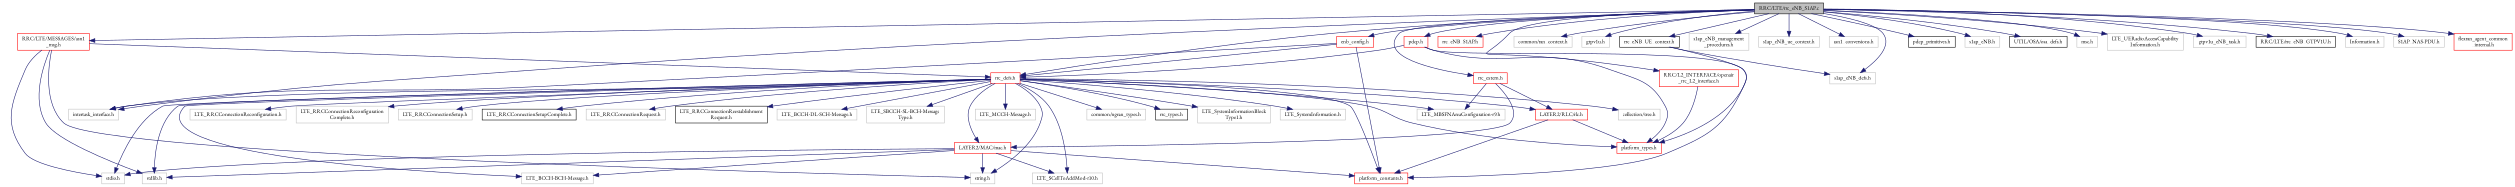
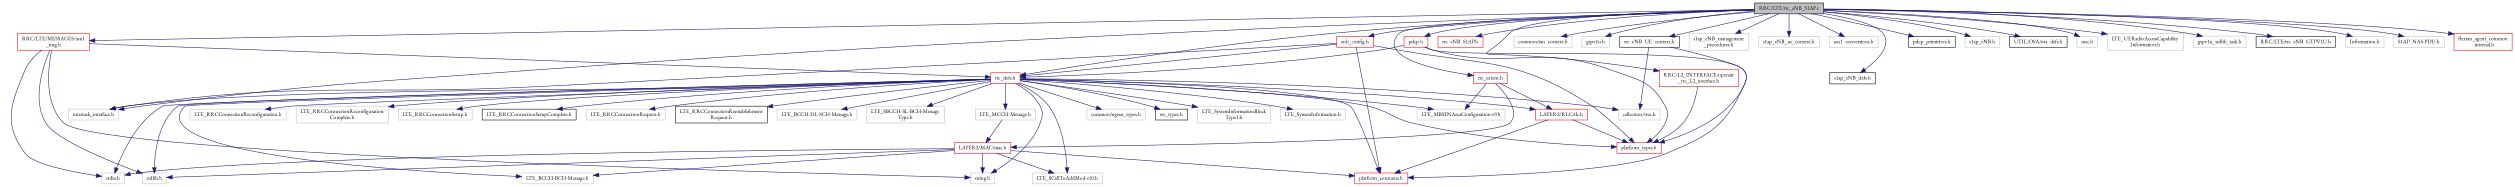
(2220, 42) -> (2220, 42)
(1746, 61) -> (1645, 76)
none -> (1512, 69)
(1853, 78) -> (1853, 78)
(970, 106) -> (996, 129)
